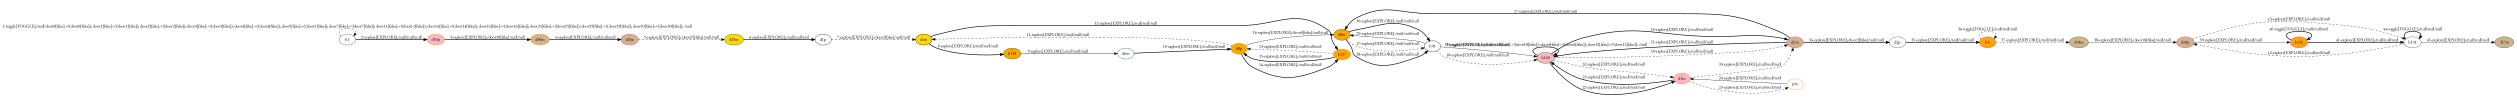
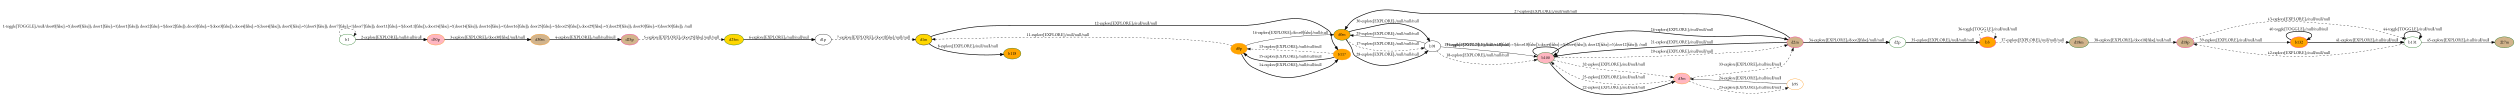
(1126, 54) -> none
(1612, 84) -> (1612, 84)
